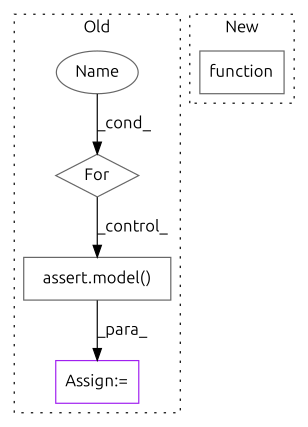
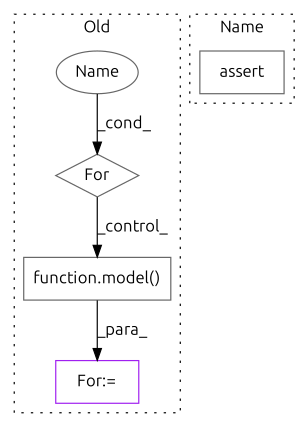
(242, 28) -> (242, 28)
(242, 72) -> (242, 72)
(97, 279) -> (97, 279)
(97, 382) -> (97, 382)
